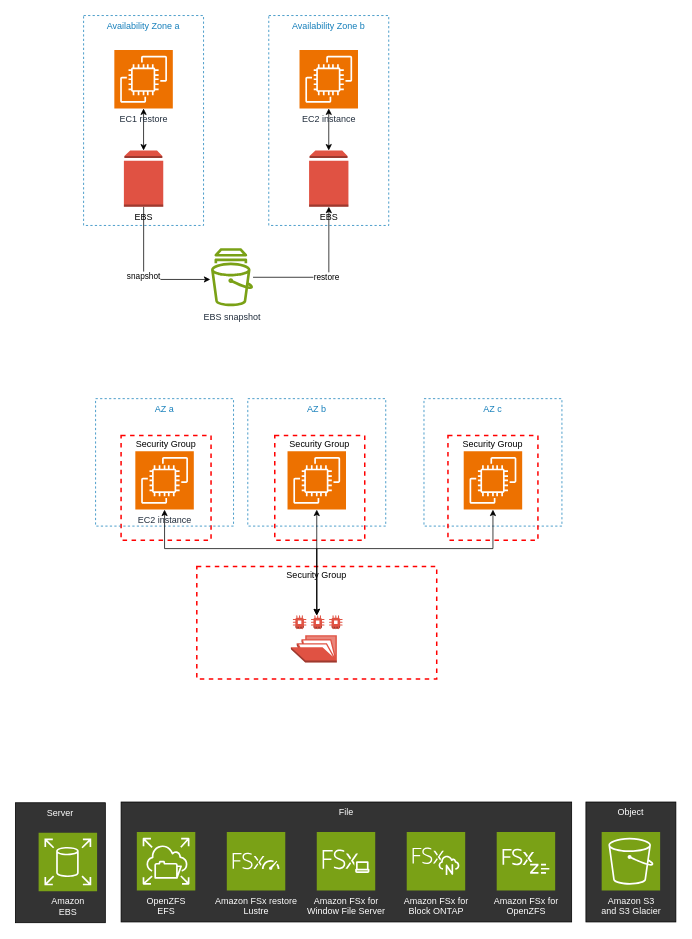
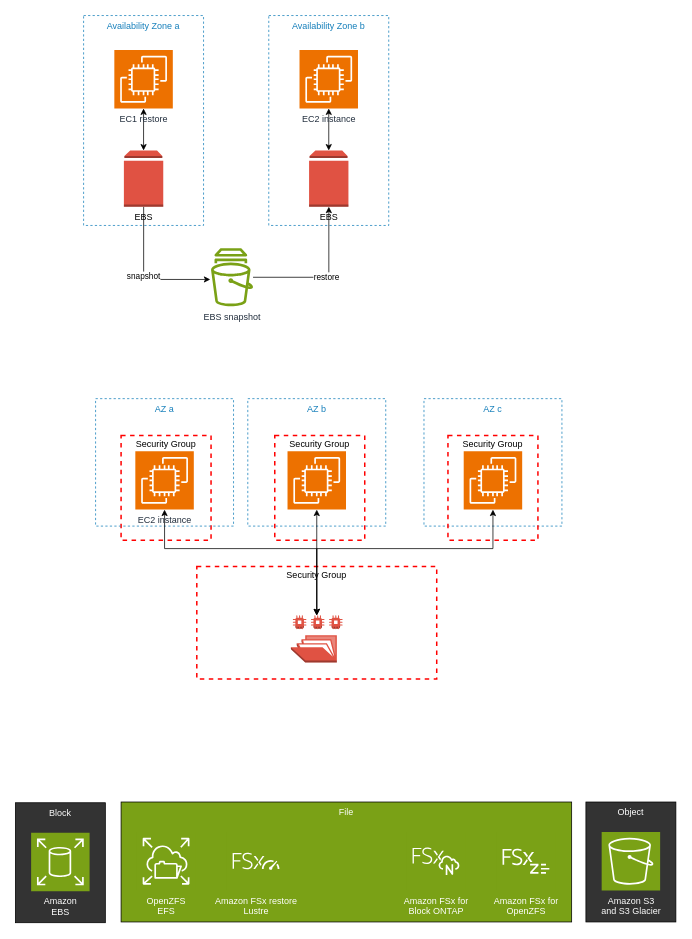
(347, 813) -> (347, 813)
(60, 814) -> (60, 814)
(346, 861) -> none
(68, 862) -> (60, 862)
